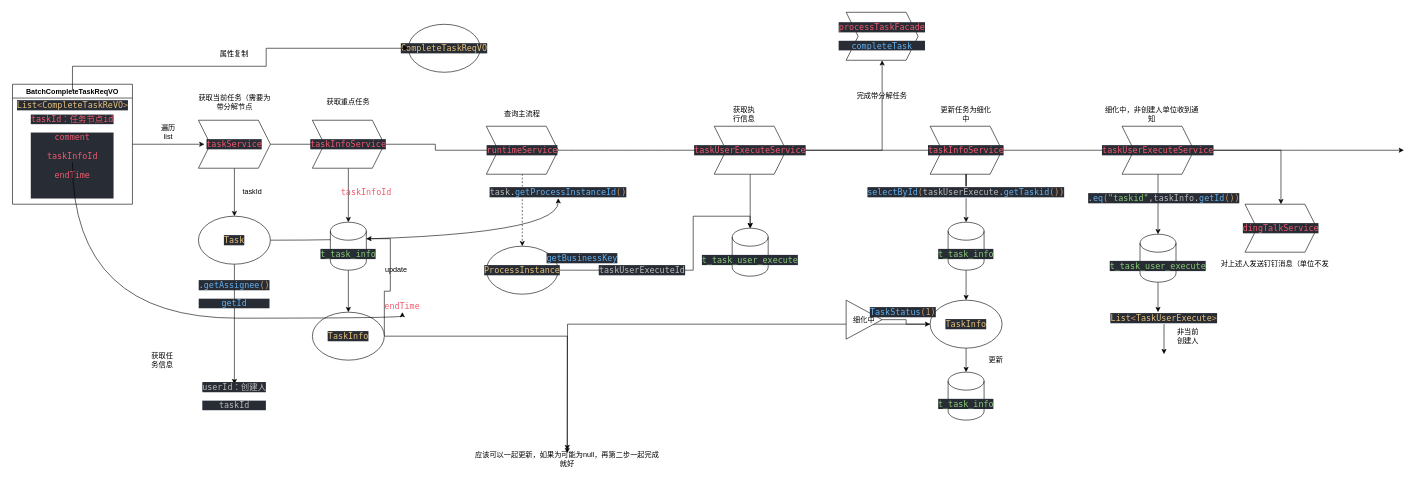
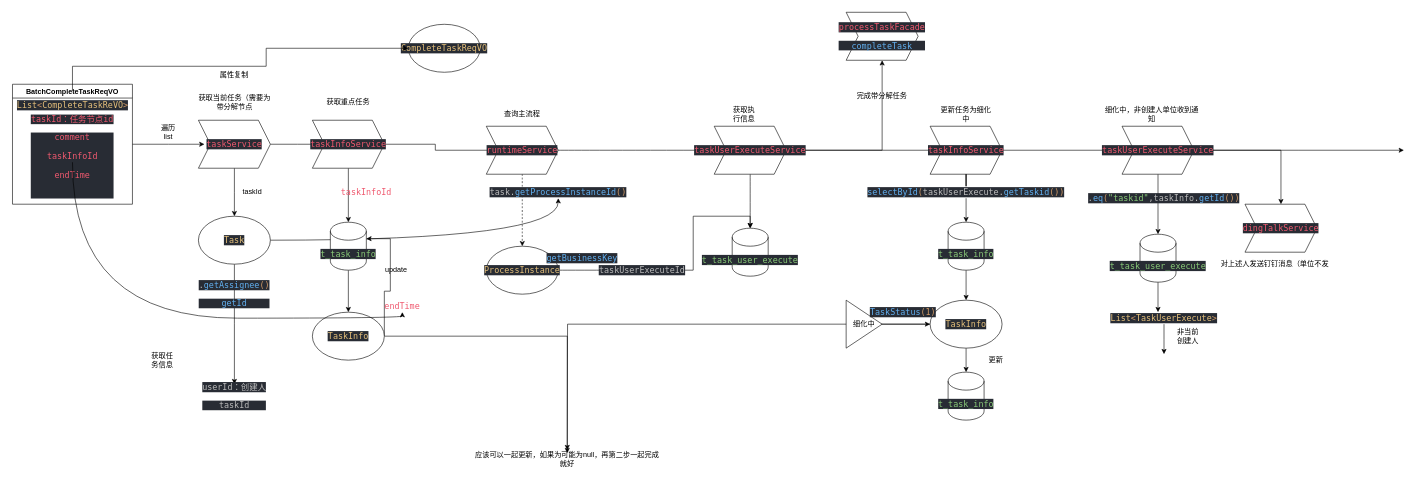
(234, 54) -> (234, 75)
(864, 320) -> (864, 324)
